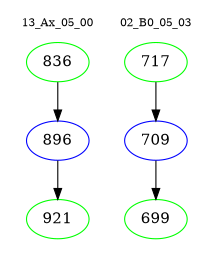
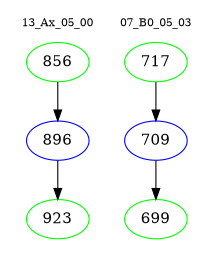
(156, 23) -> (156, 23)
(58, 62) -> (58, 62)
(58, 219) -> (58, 219)
